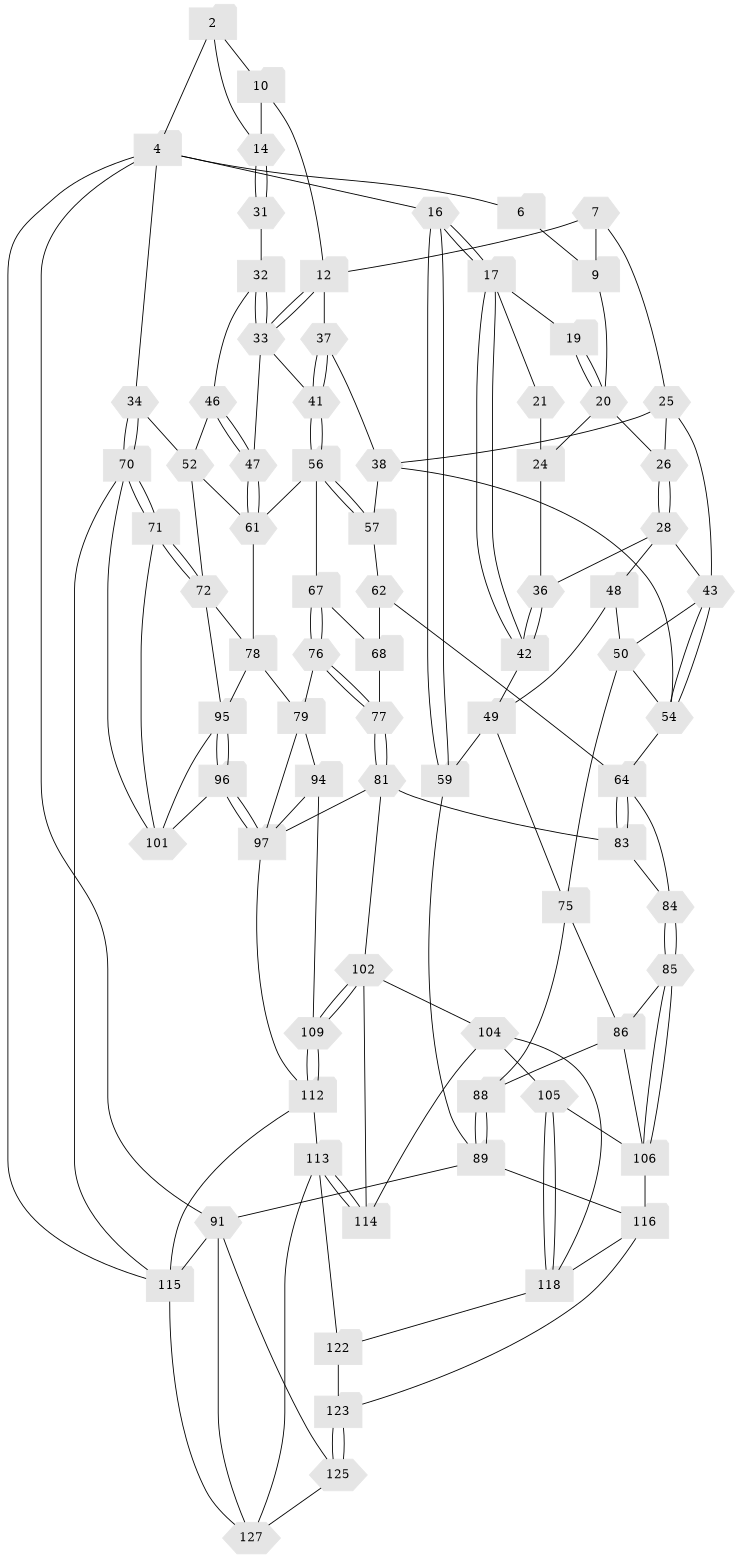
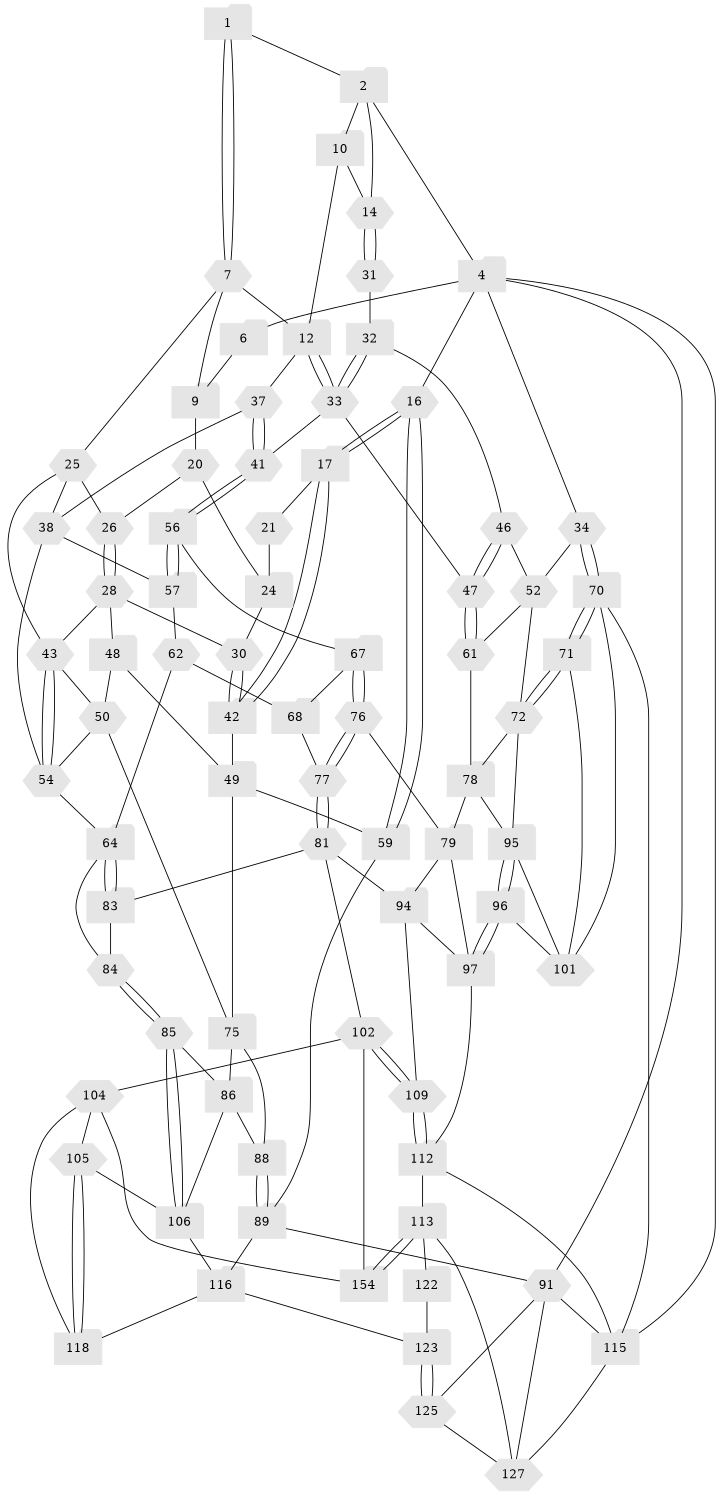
none -> (228, 24)
(574, 339) -> none
(284, 498) -> none
(541, 592) -> (239, 655)
(326, 811) -> (360, 873)
(366, 1223) -> (364, 1286)
(444, 1317) -> none
